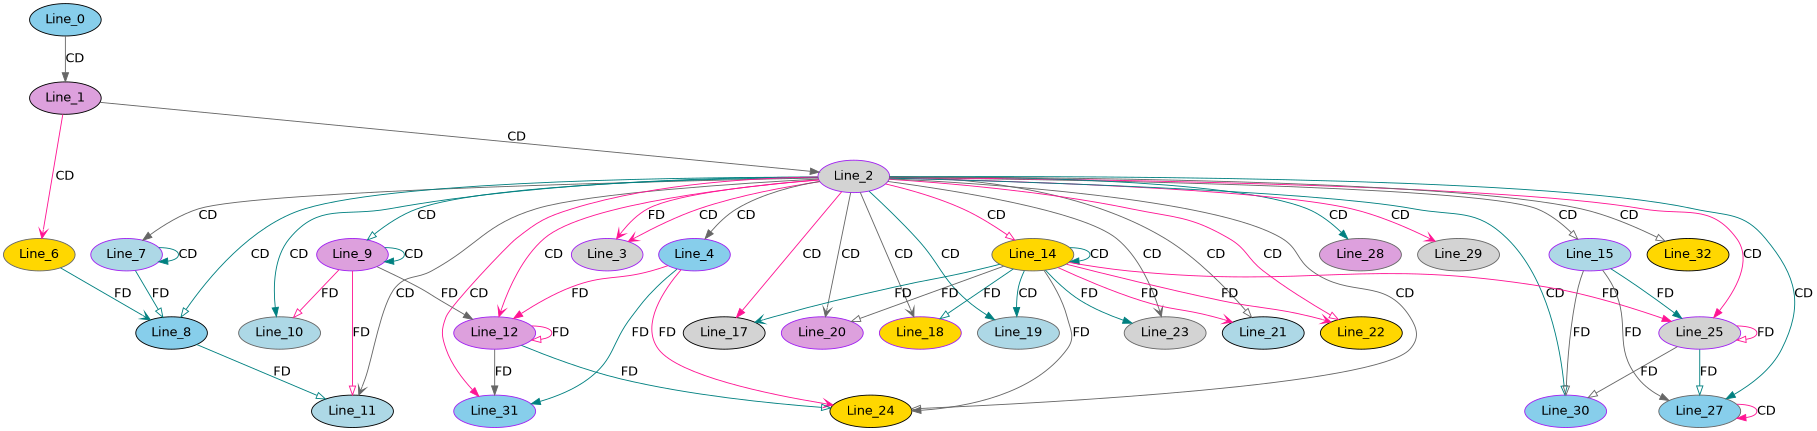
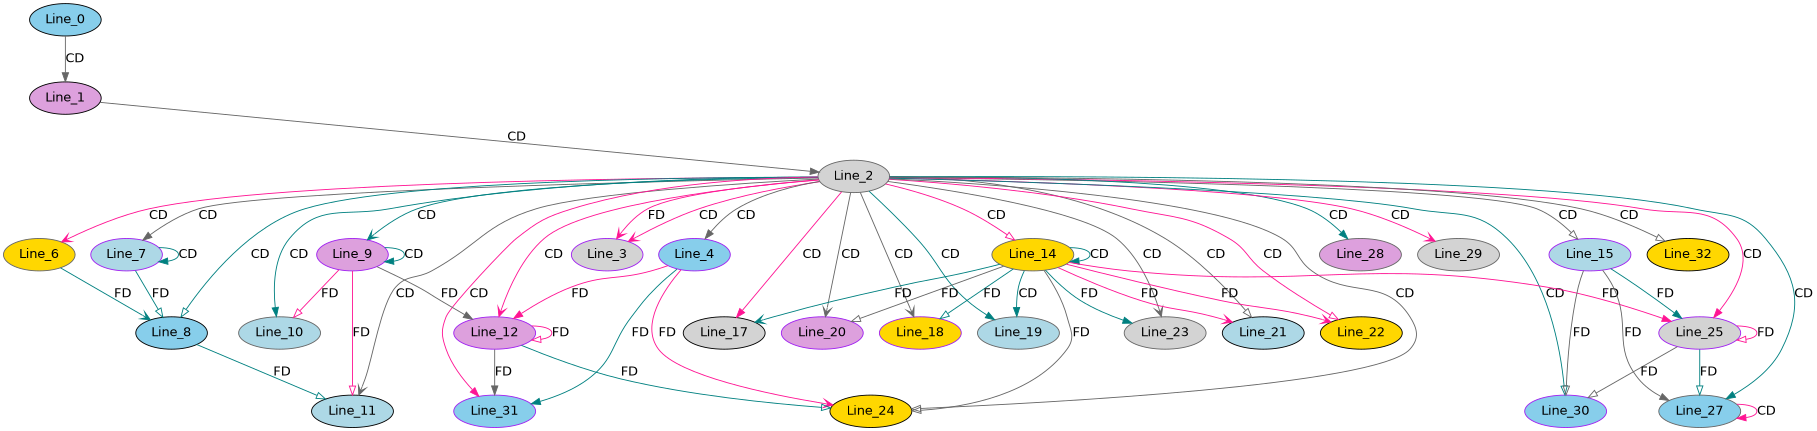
(53, 172) -> (290, 192)
(854, 176) -> (854, 176)
(592, 185) -> (592, 185)
(1039, 375) -> (1039, 375)
